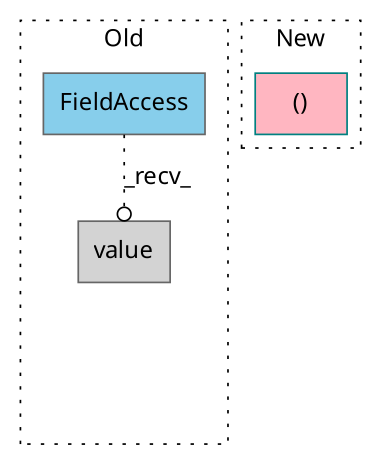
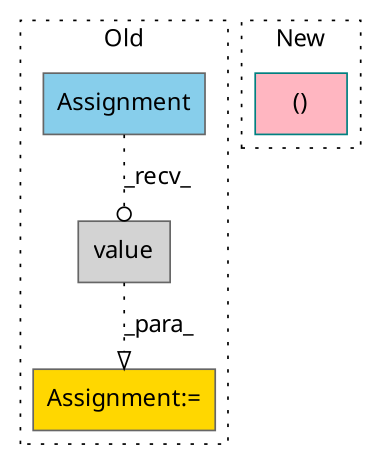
(124, 104) -> (124, 104)
none -> (124, 400)
